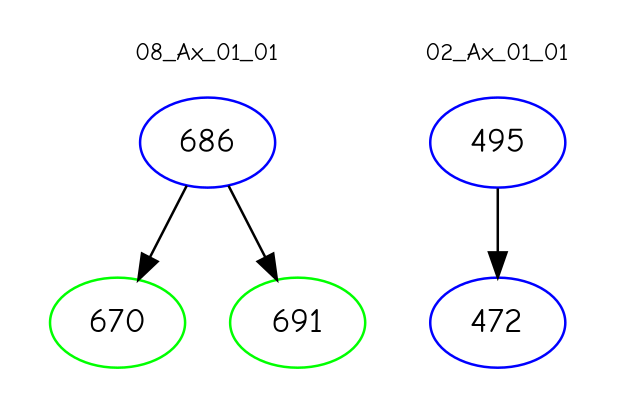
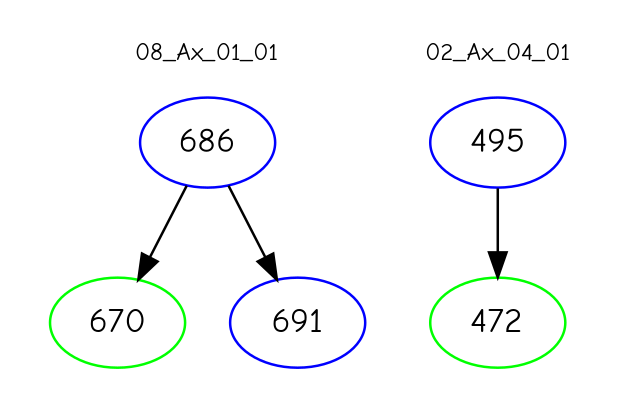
(498, 54) -> (498, 54)
(298, 323) -> (298, 323)
(498, 323) -> (498, 323)
